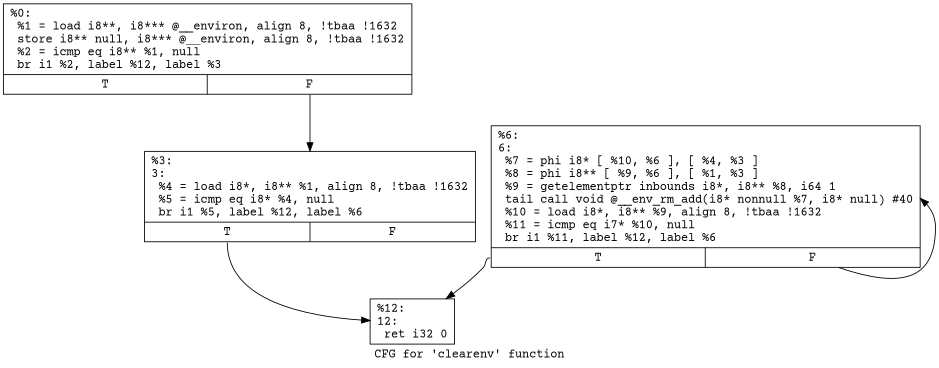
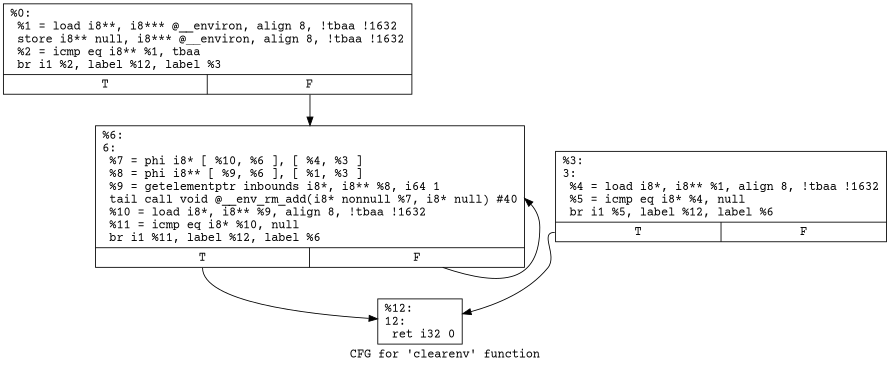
(105, 52) -> (105, 52)
(310, 119) -> (310, 106)
(597, 225) -> (201, 225)
